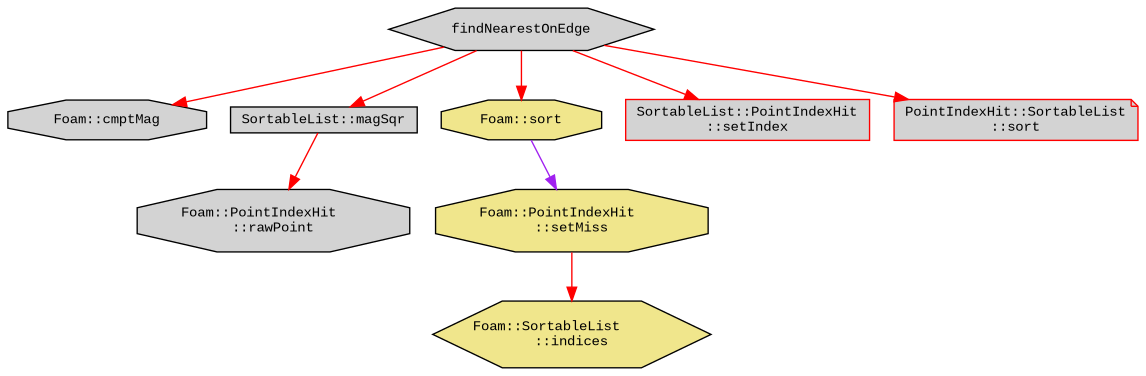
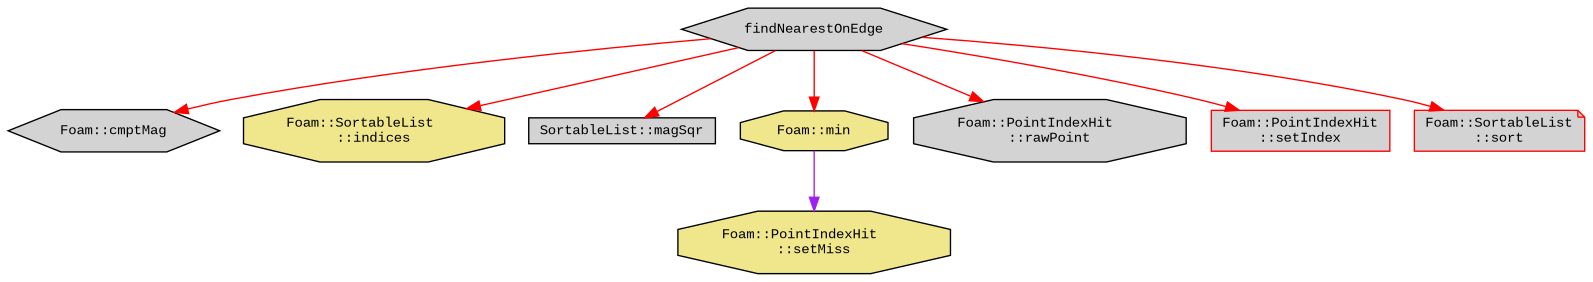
(107, 120) -> (114, 131)
(521, 120) -> (814, 131)
(748, 120) -> (1301, 131)
(1016, 120) -> (1500, 131)
(307, 155) -> (916, 73)
(572, 270) -> (609, 77)
(572, 334) -> (374, 131)
